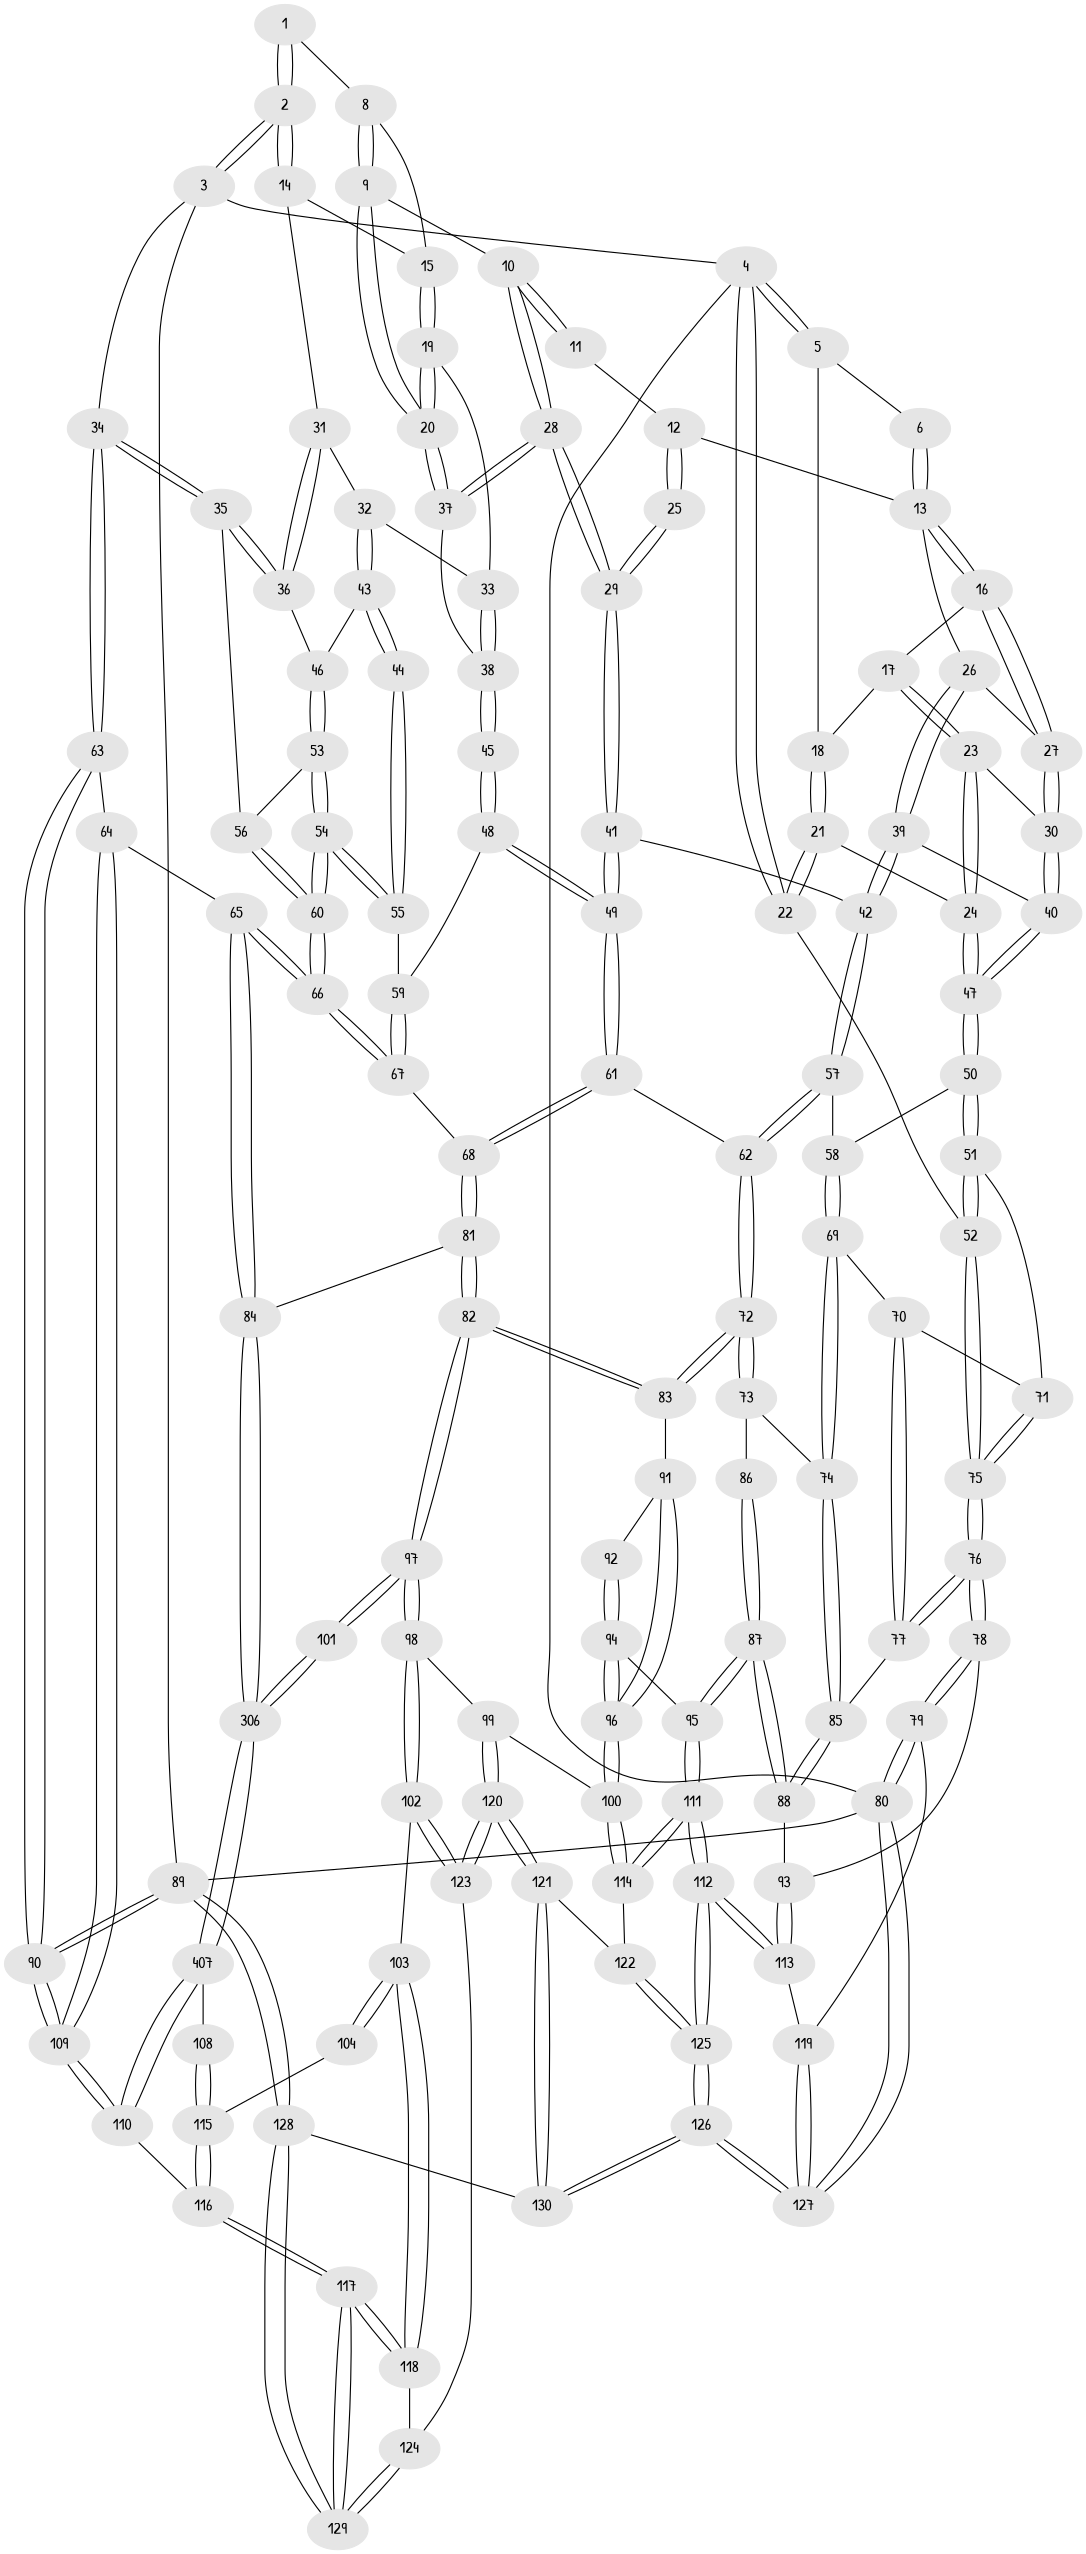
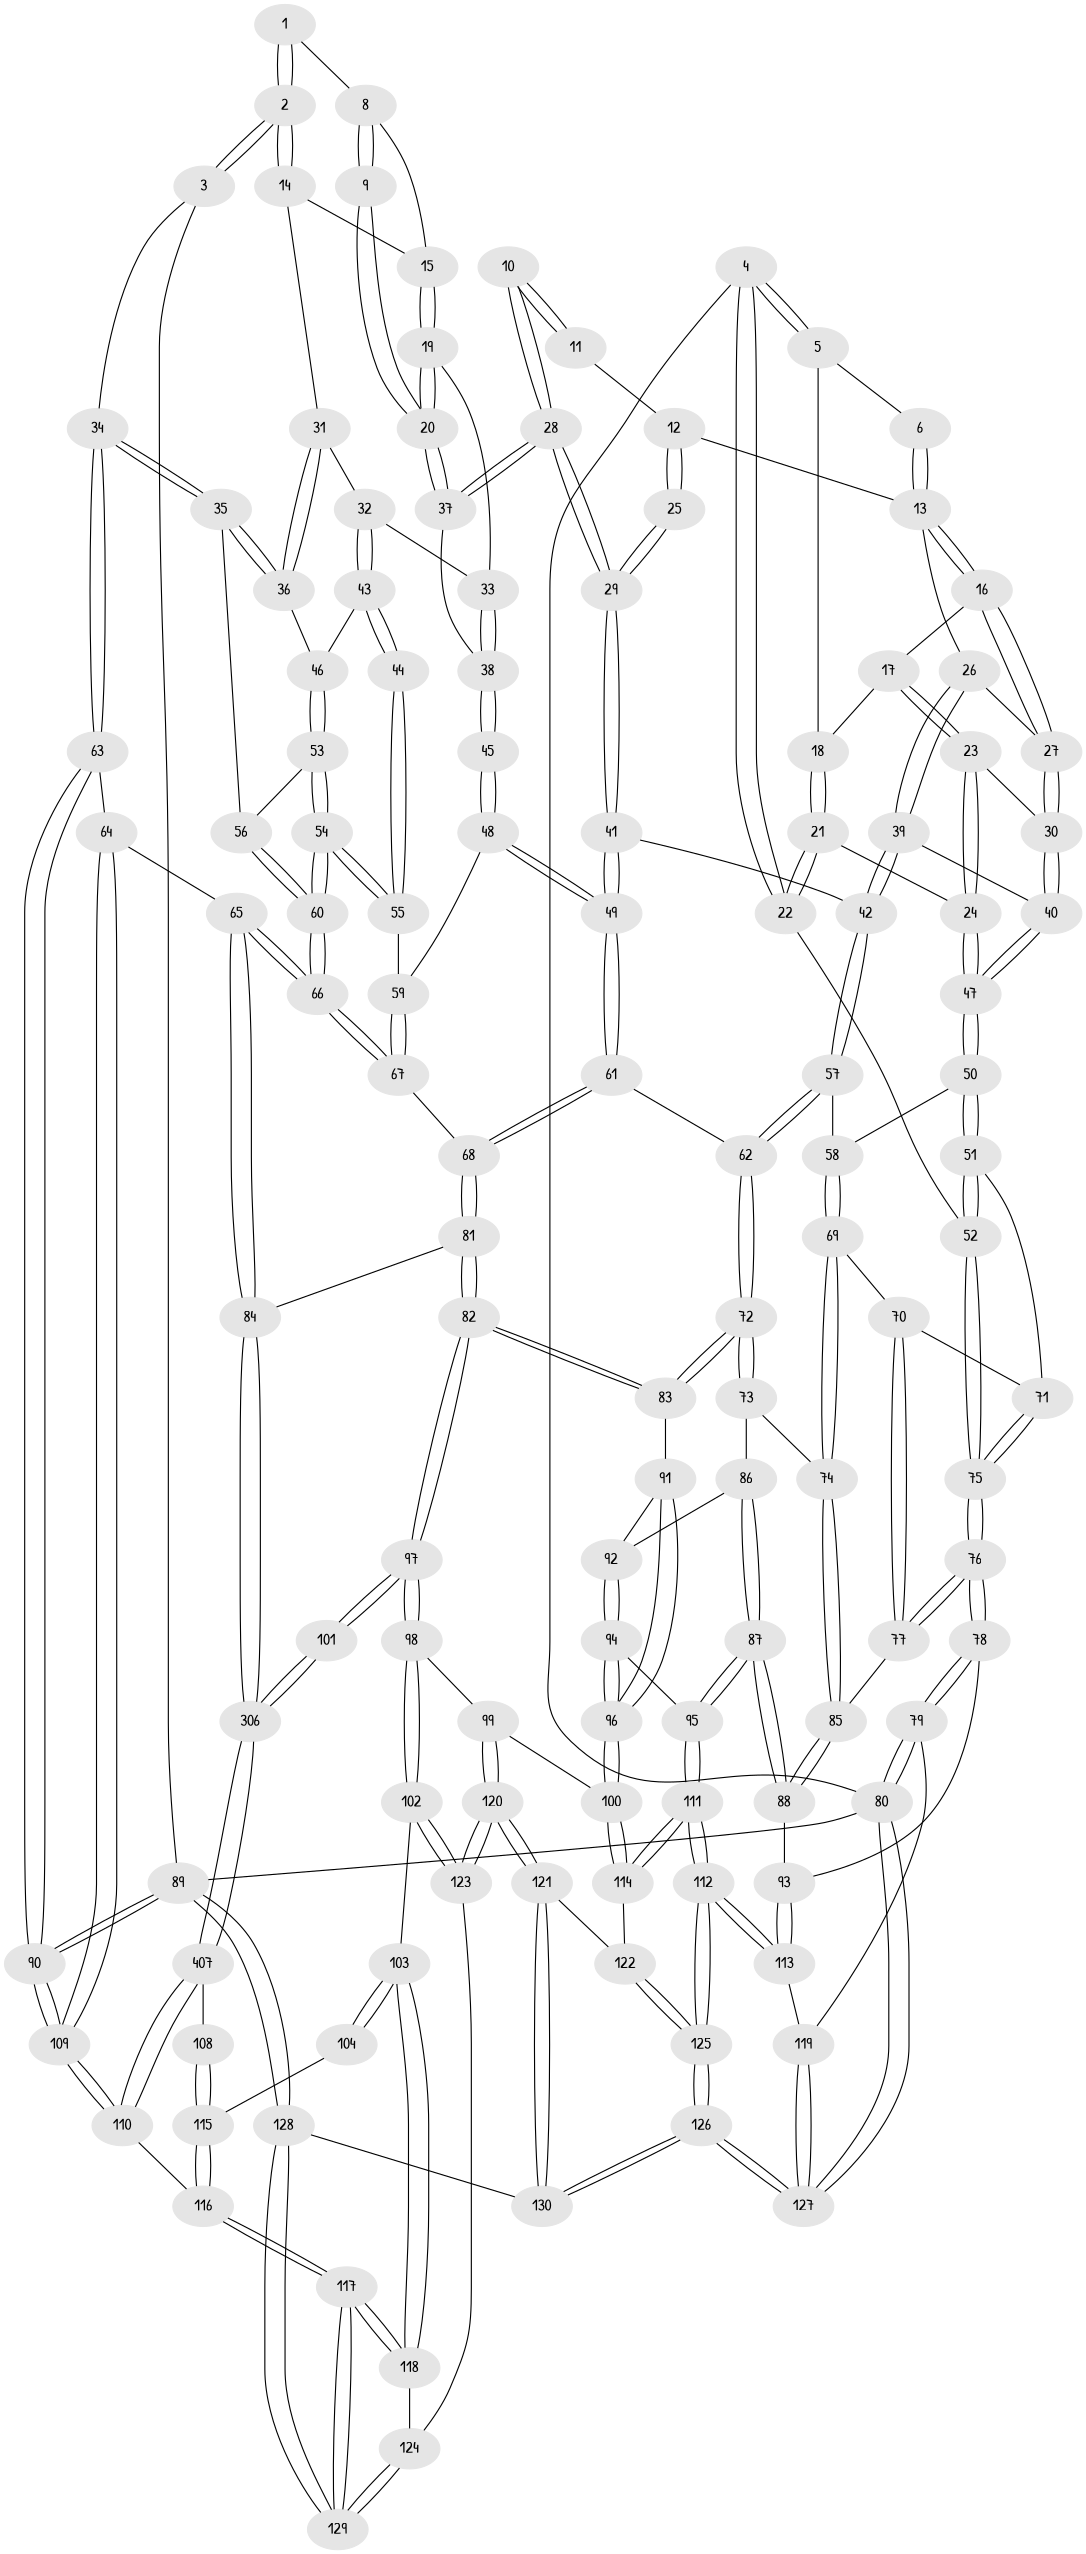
(434, 225) -> none
(471, 237) -> none
none -> (683, 1517)
